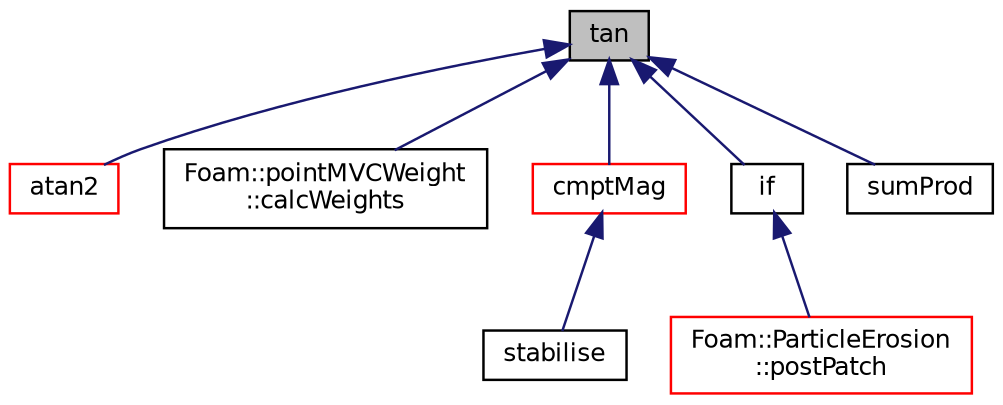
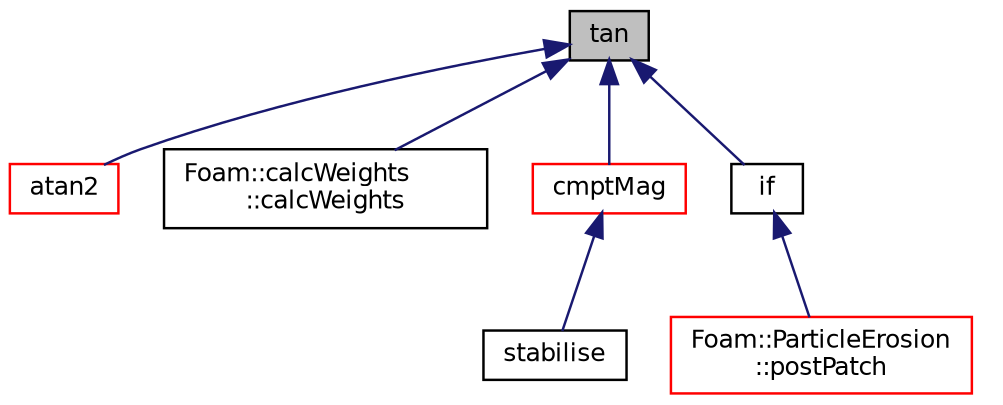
(326, 189) -> (326, 189)
(920, 189) -> none
